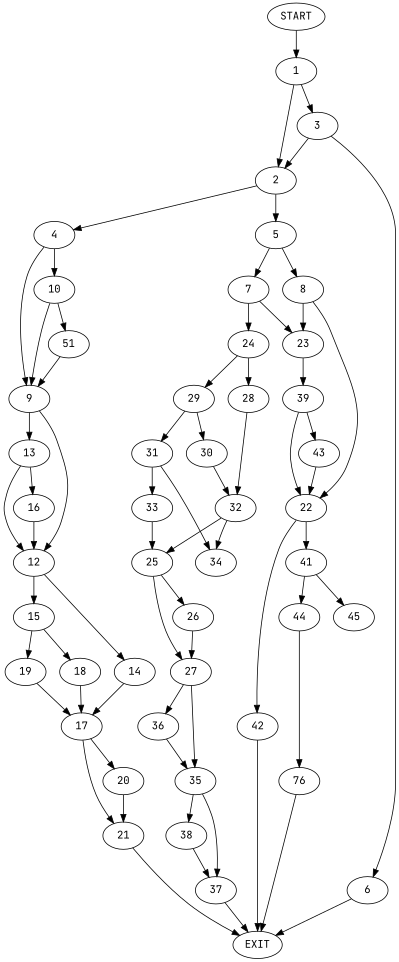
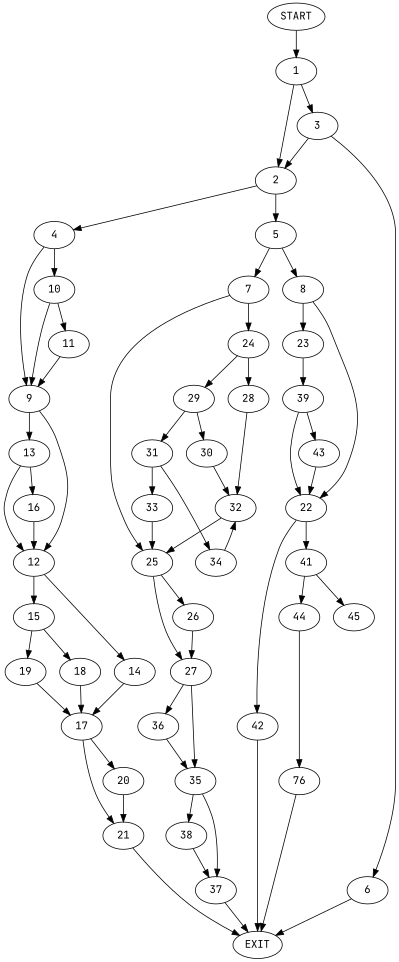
(273, 314) -> (112, 390)
(69, 344) -> (69, 344)
(222, 531) -> (229, 540)
